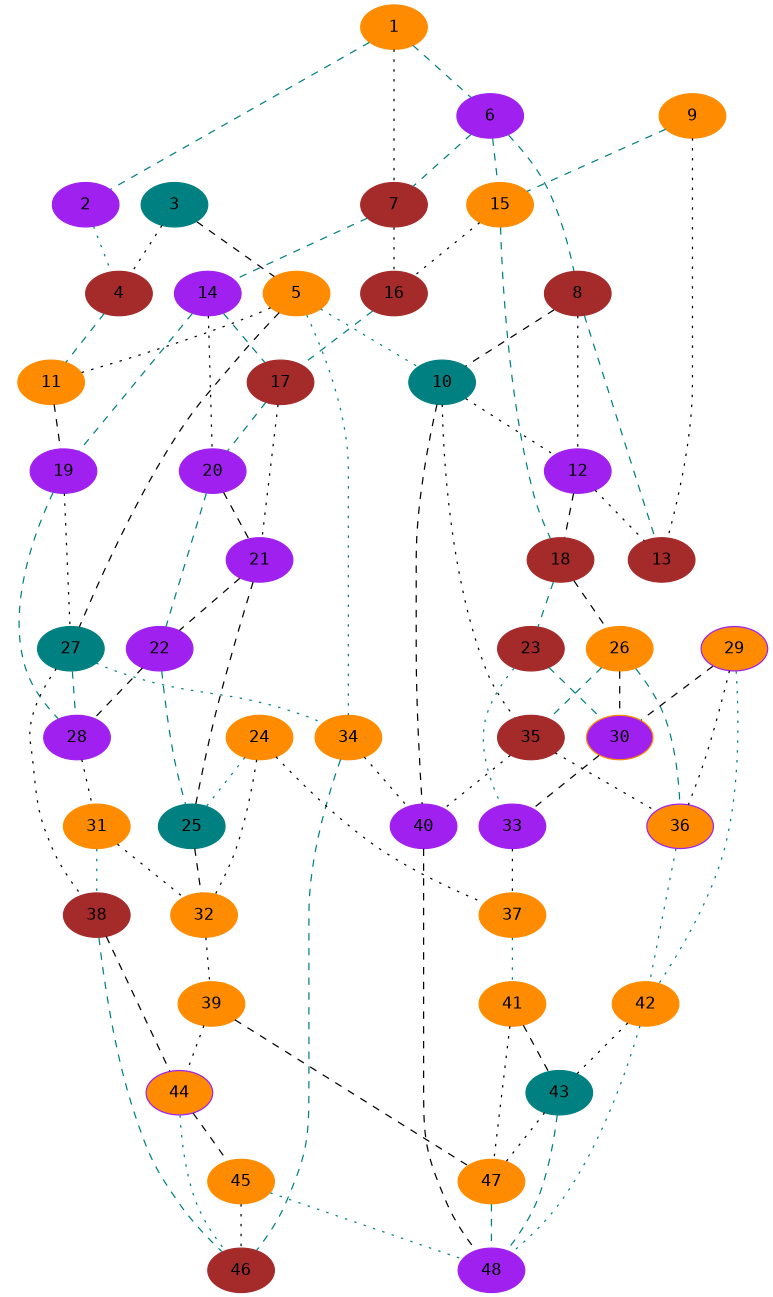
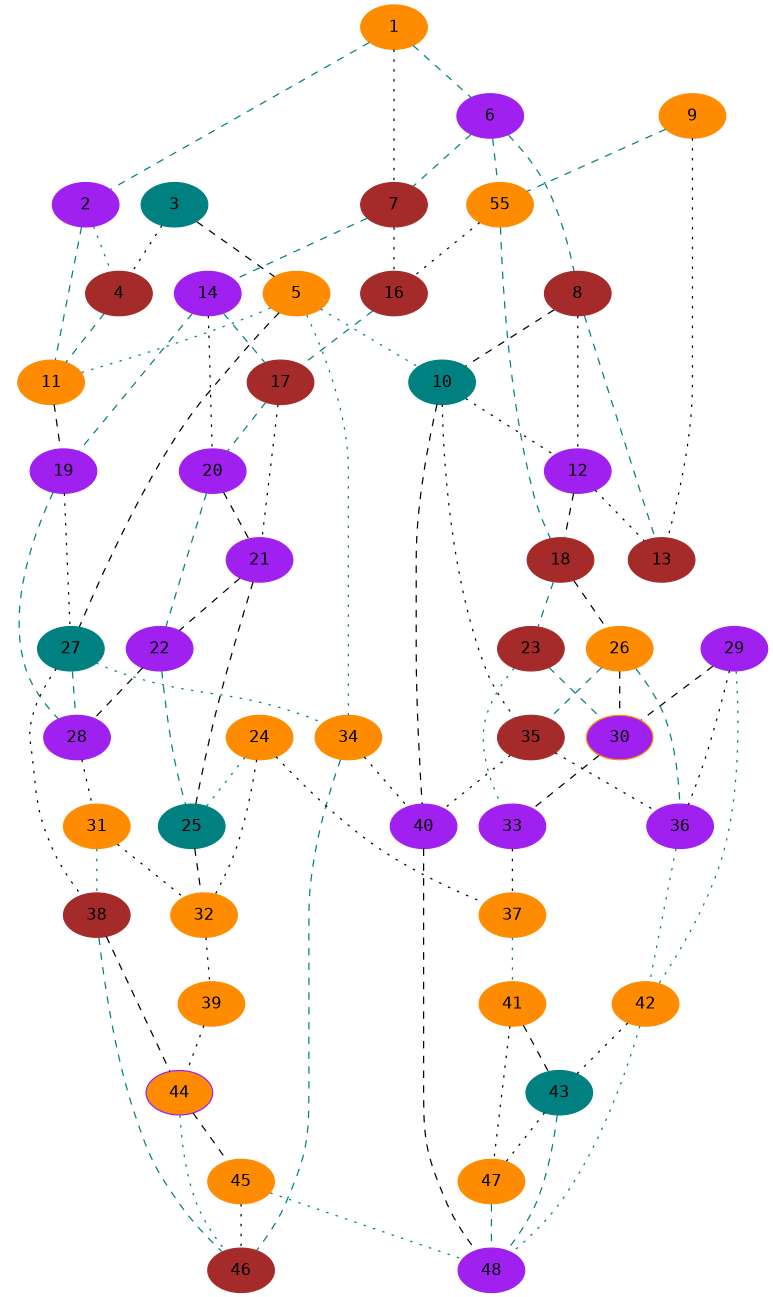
(500, 205) -> (500, 205)
none -> (68, 293)
(182, 341) -> (182, 341)
(734, 649) -> (734, 649)
(680, 826) -> (680, 826)
(351, 1093) -> none
